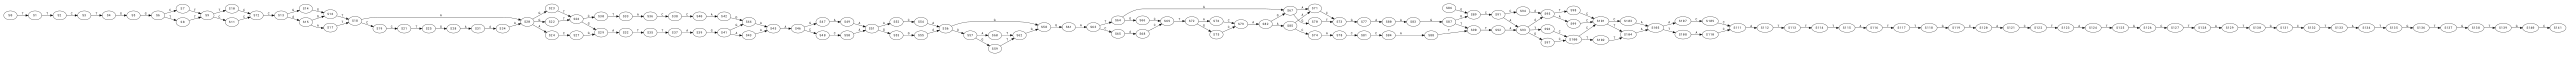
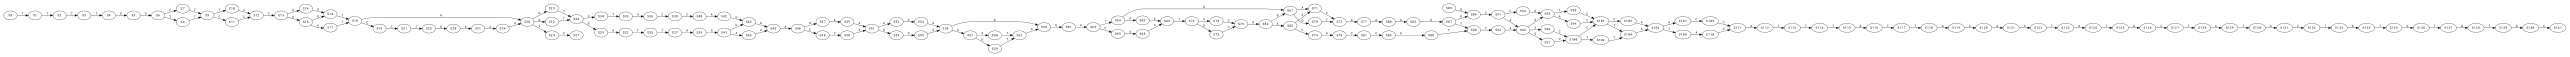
(588, 35) -> none
